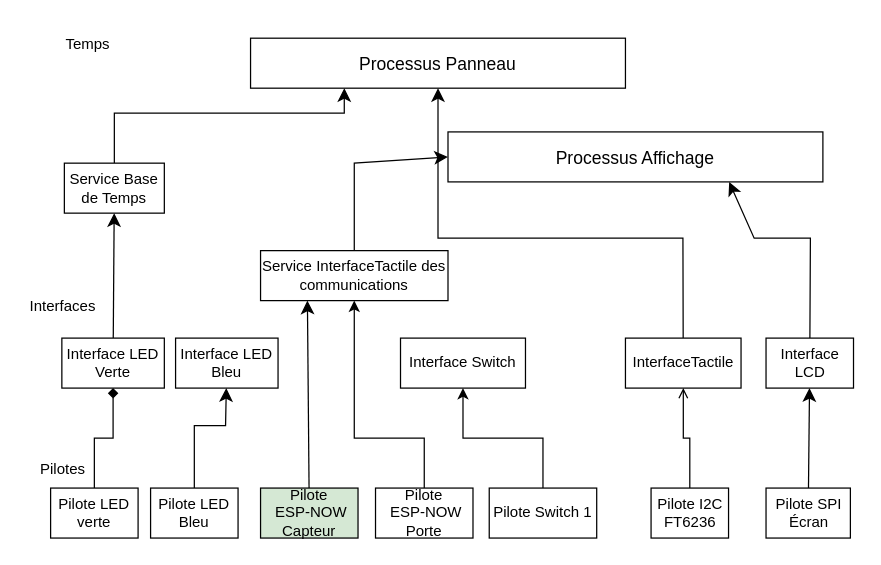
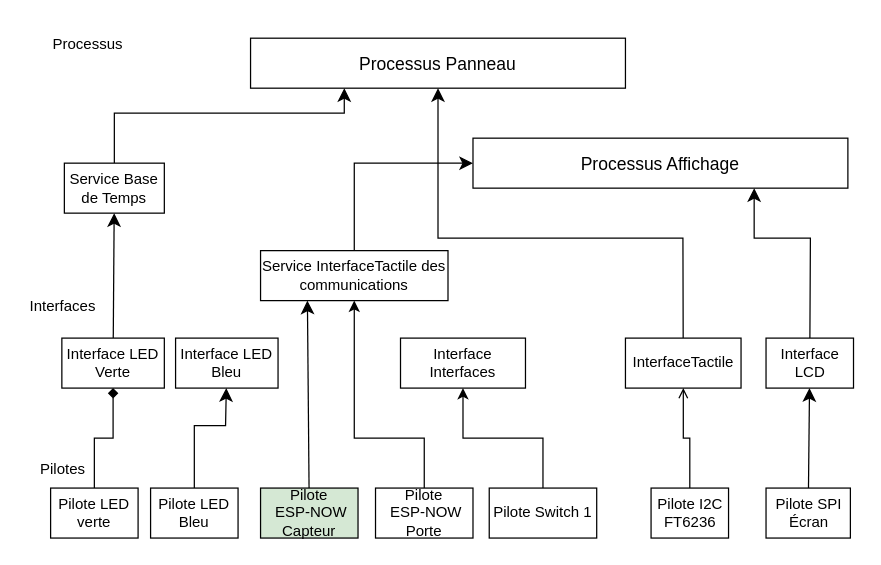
(88, 44) -> (88, 44)
(636, 157) -> (661, 163)
(463, 363) -> (463, 363)
